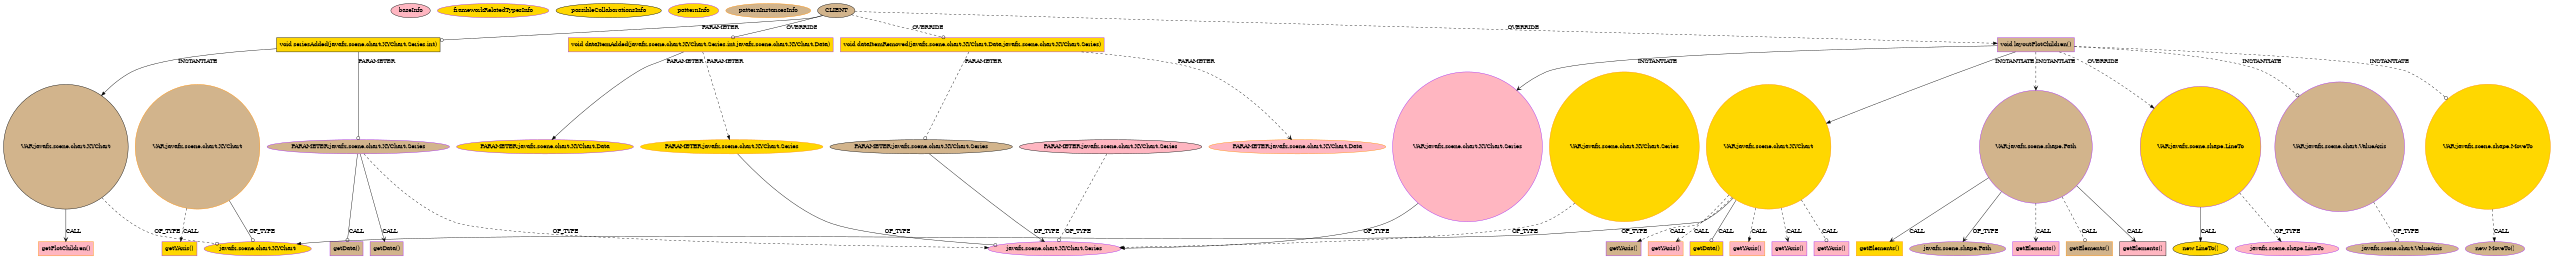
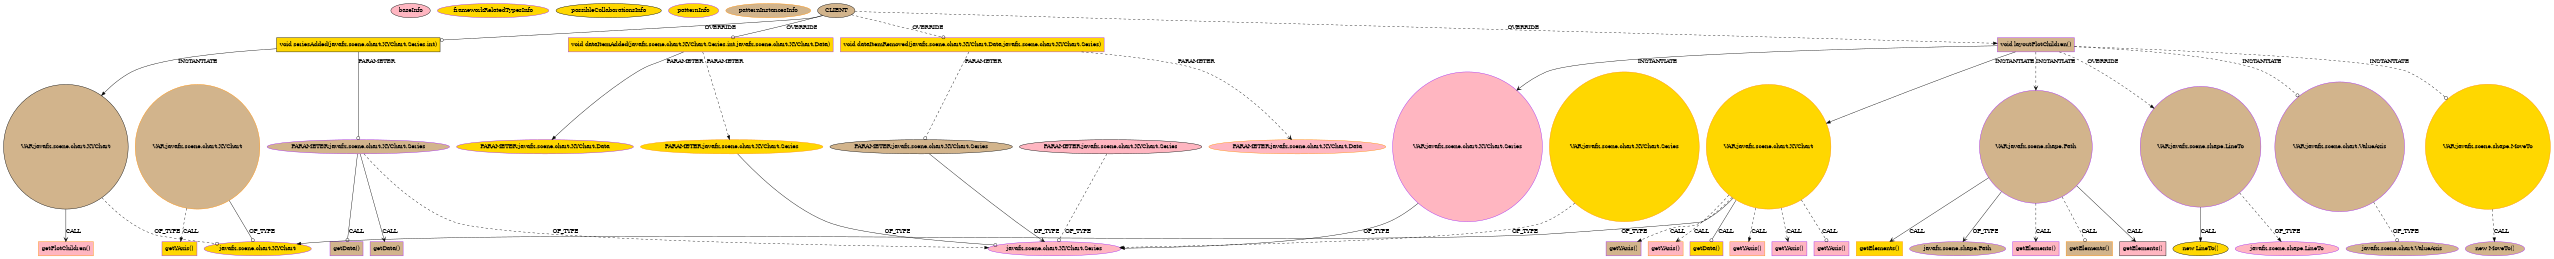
(720, 28) -> (720, 28)
(2201, 147) -> (2201, 147)
